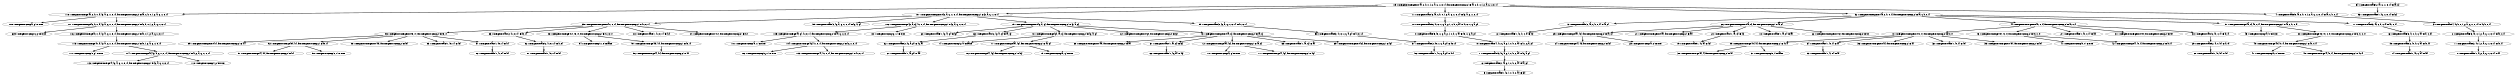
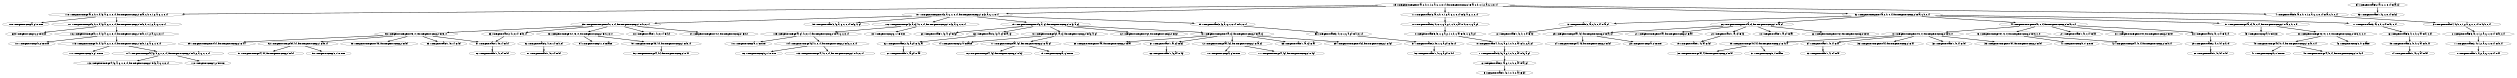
(525, 39) -> (501, 39)
none -> (32, 44)
none -> (2353, 44)
